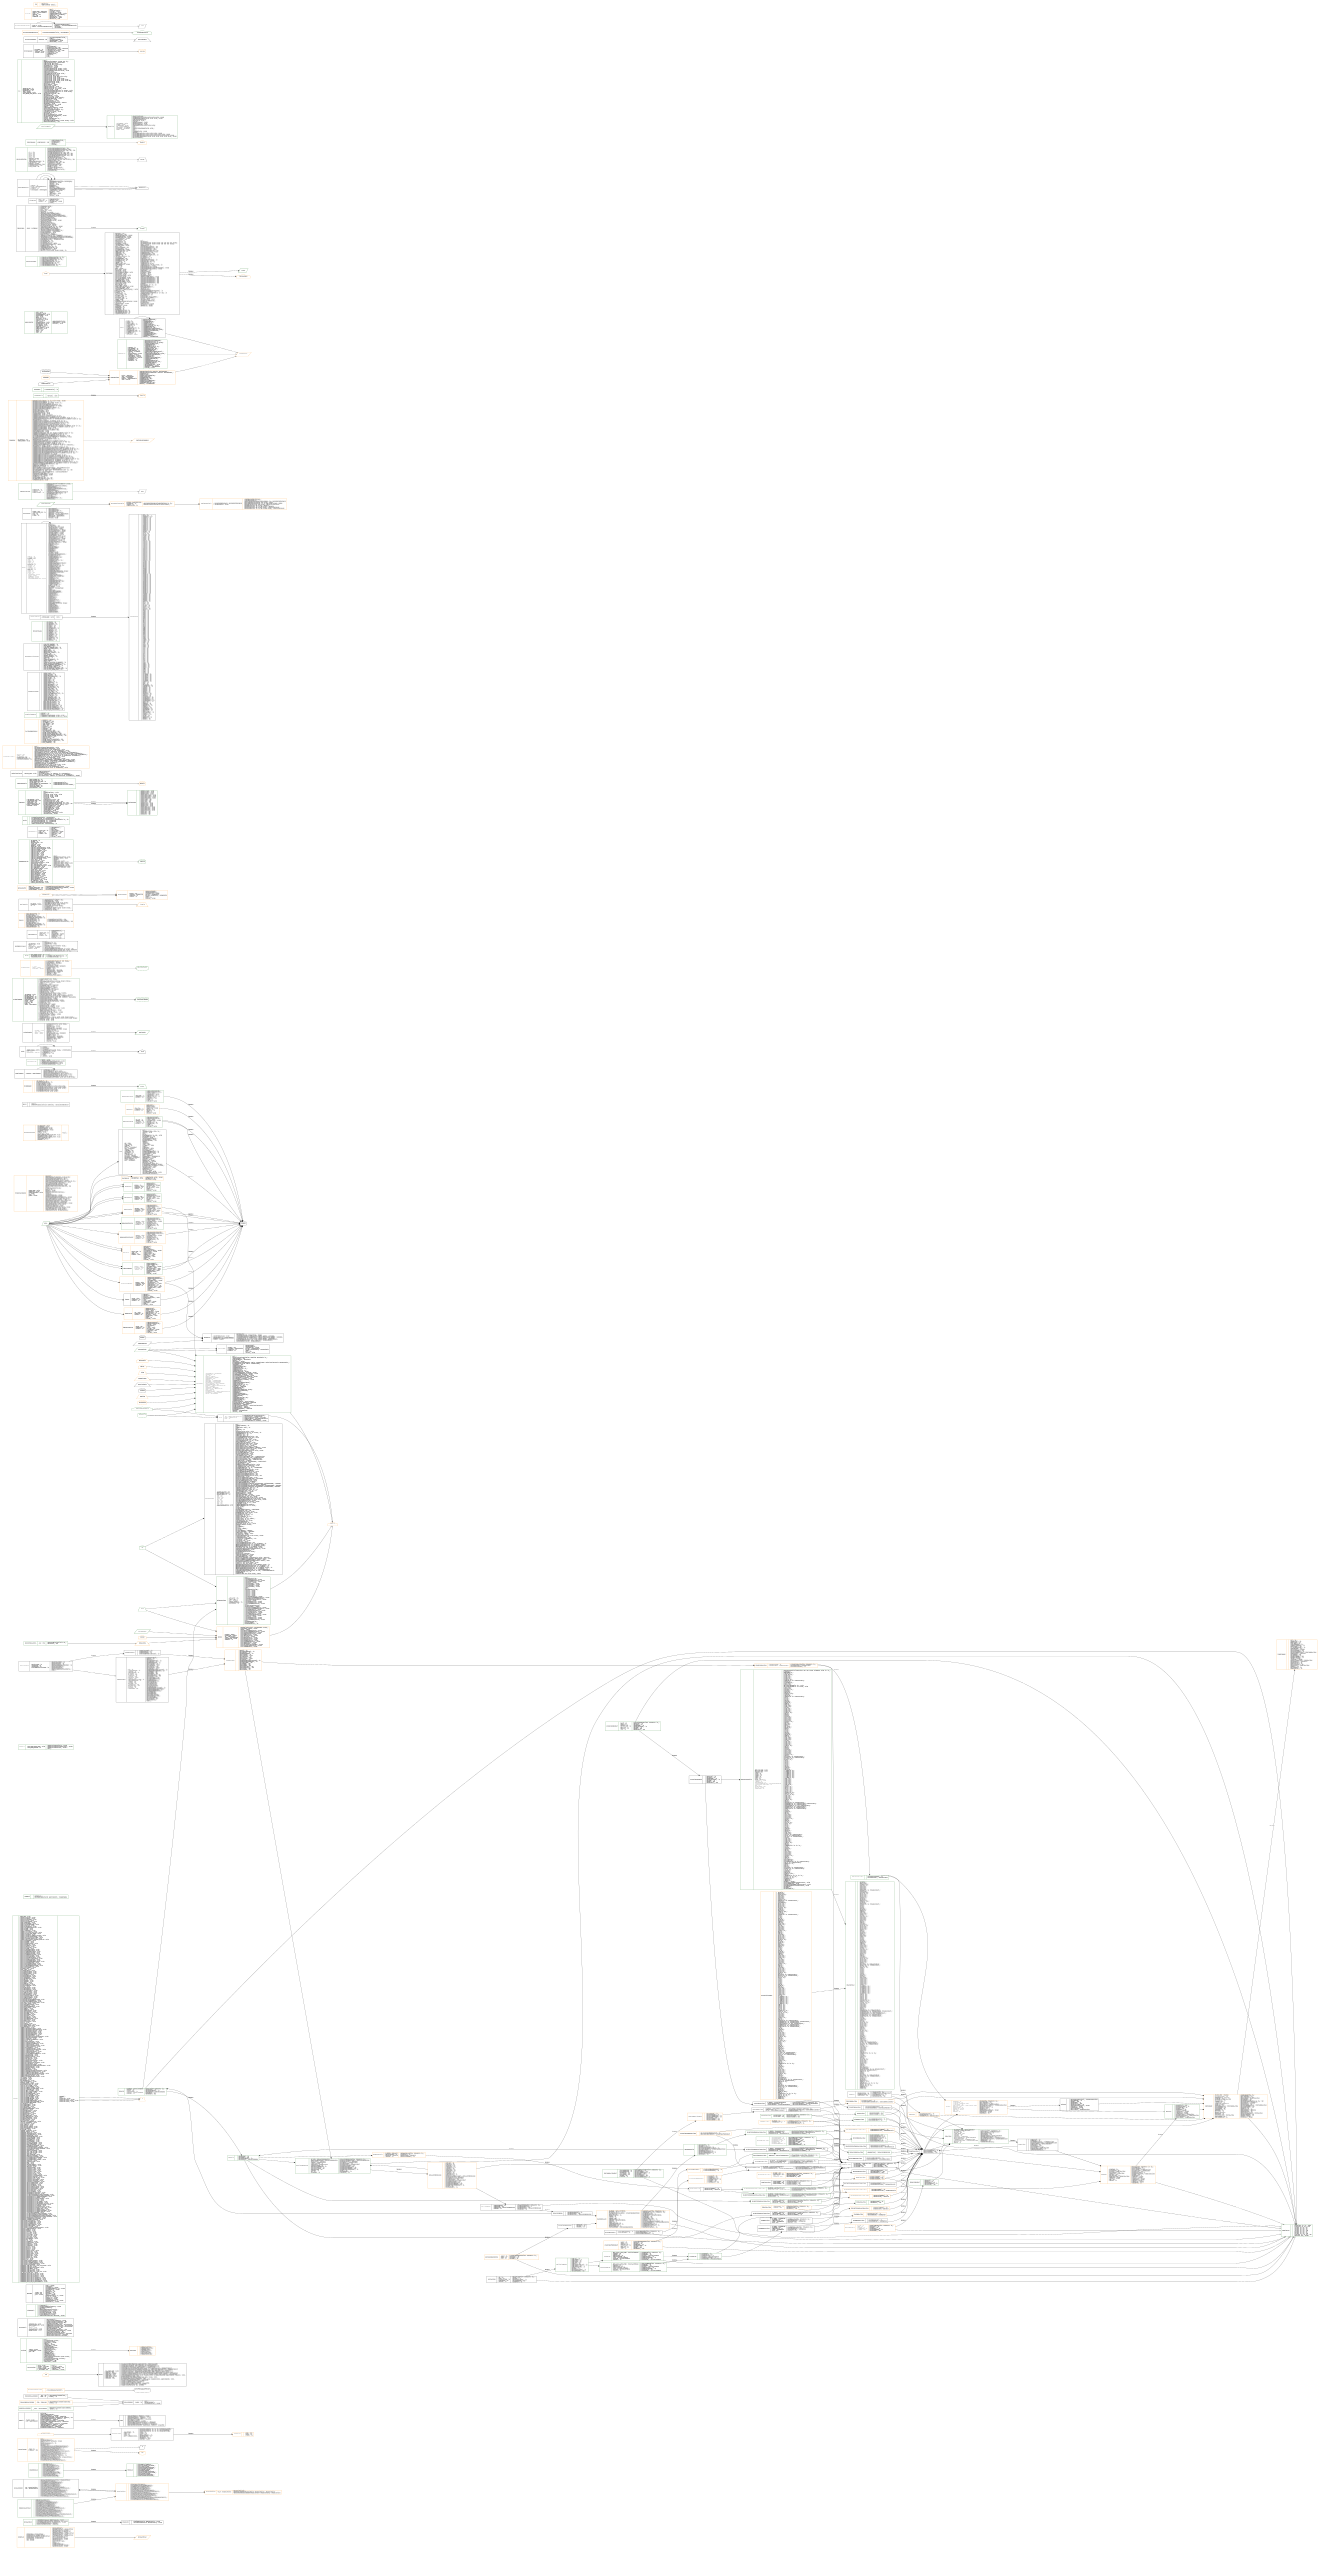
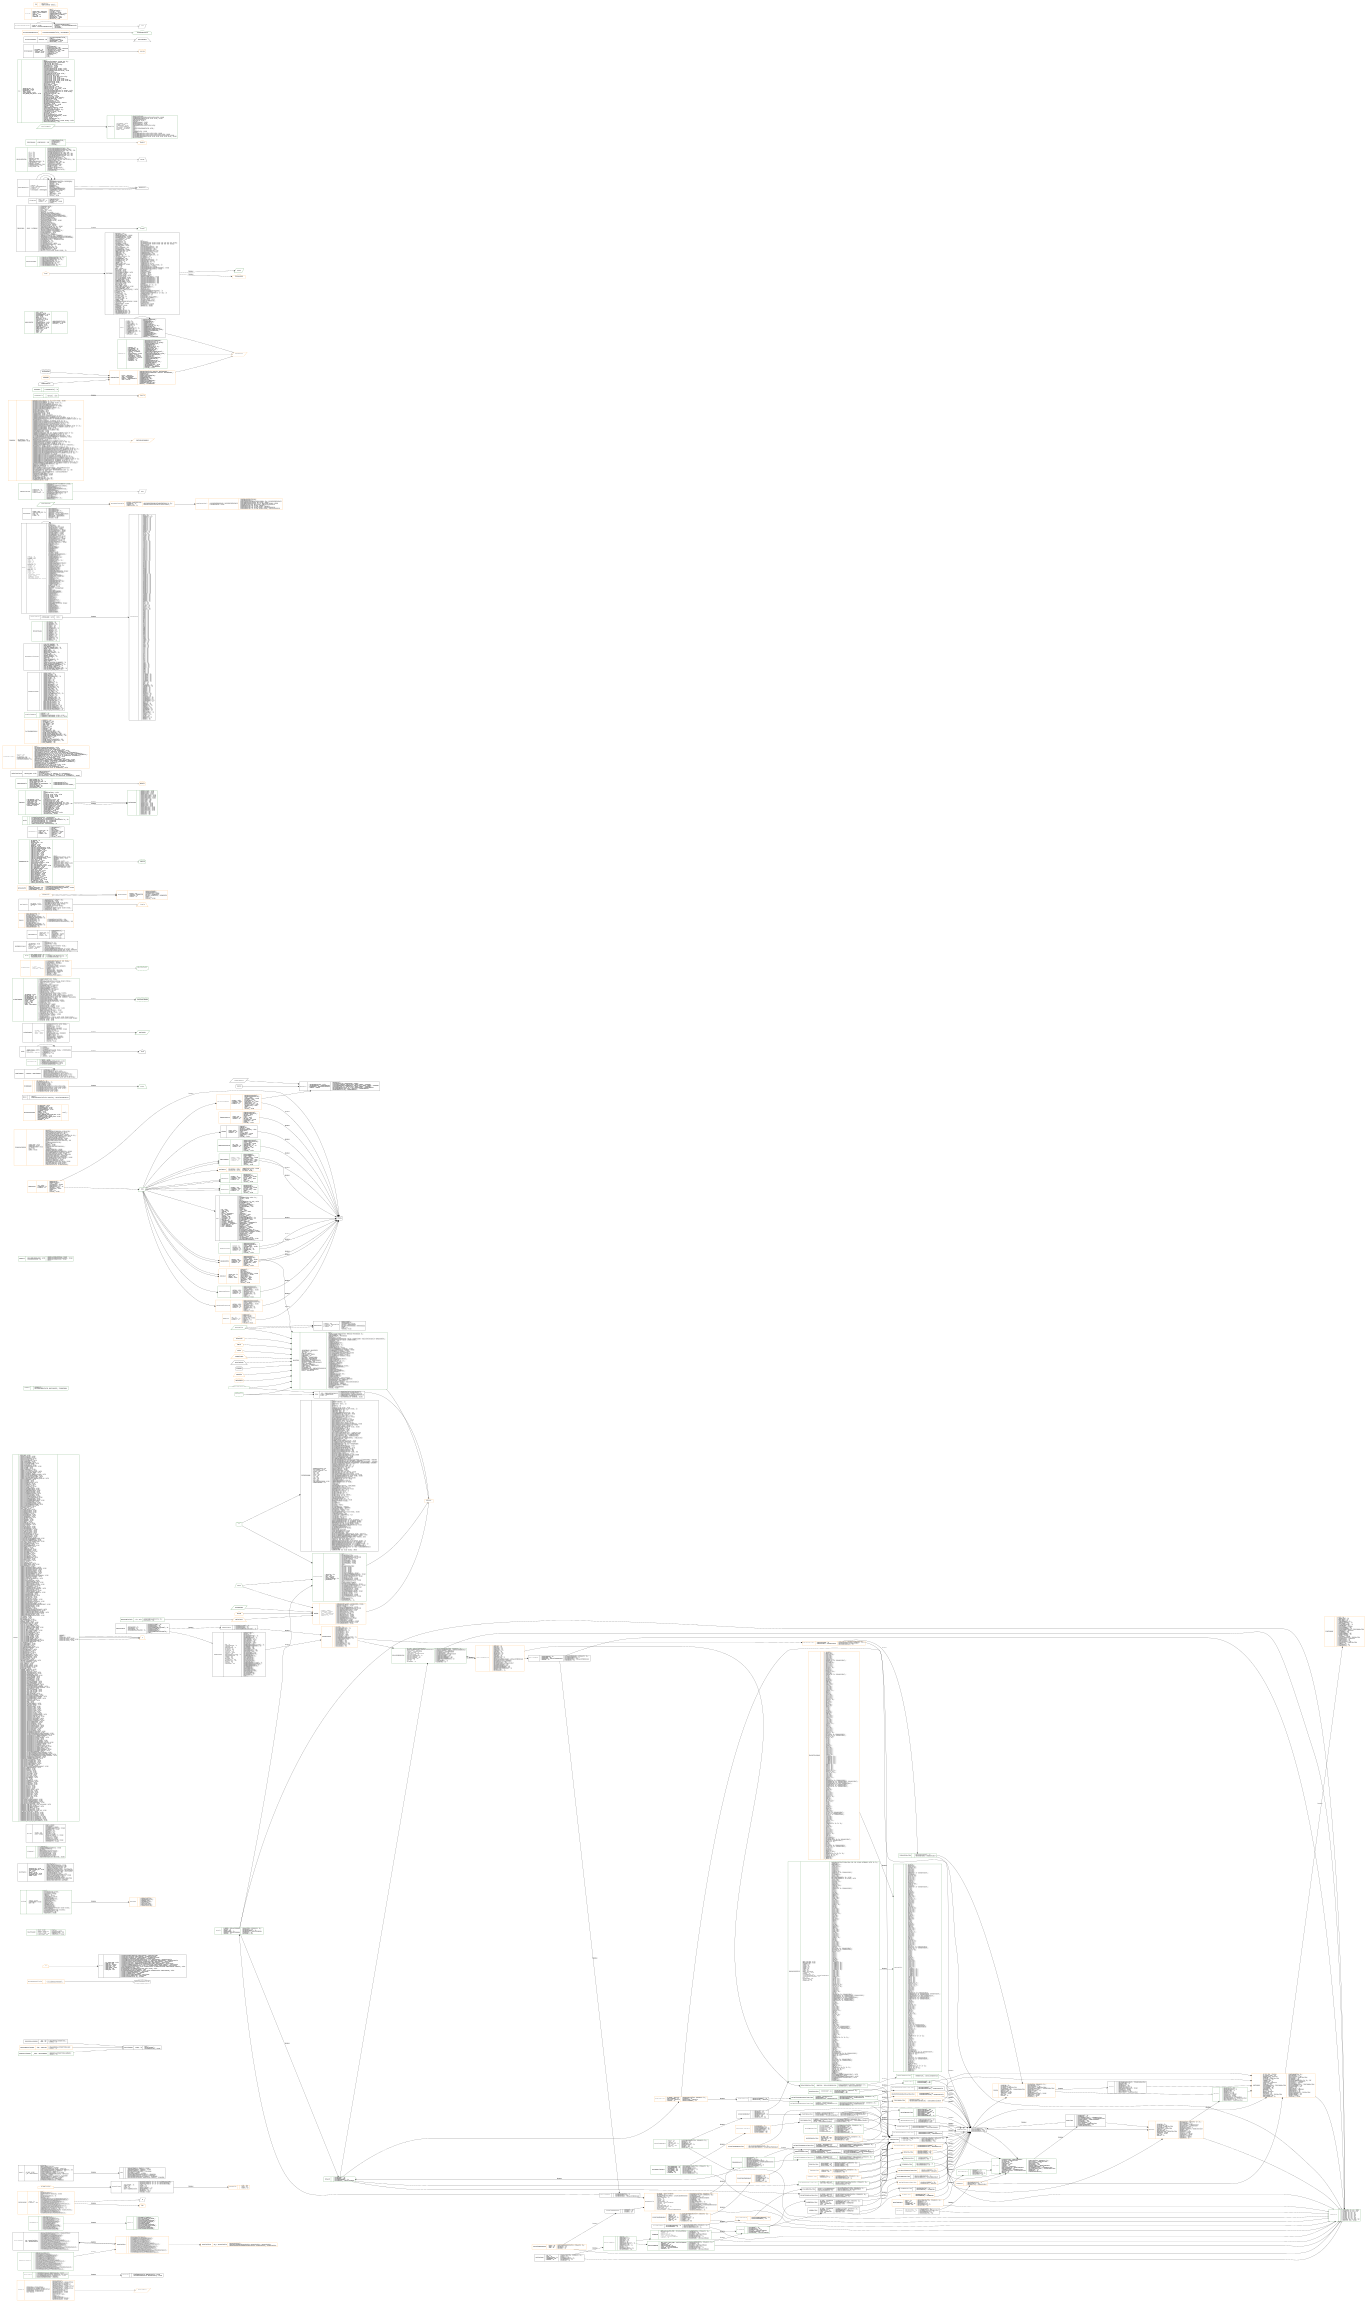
(73, 1281) -> (101, 1188)
none -> (885, 1824)
